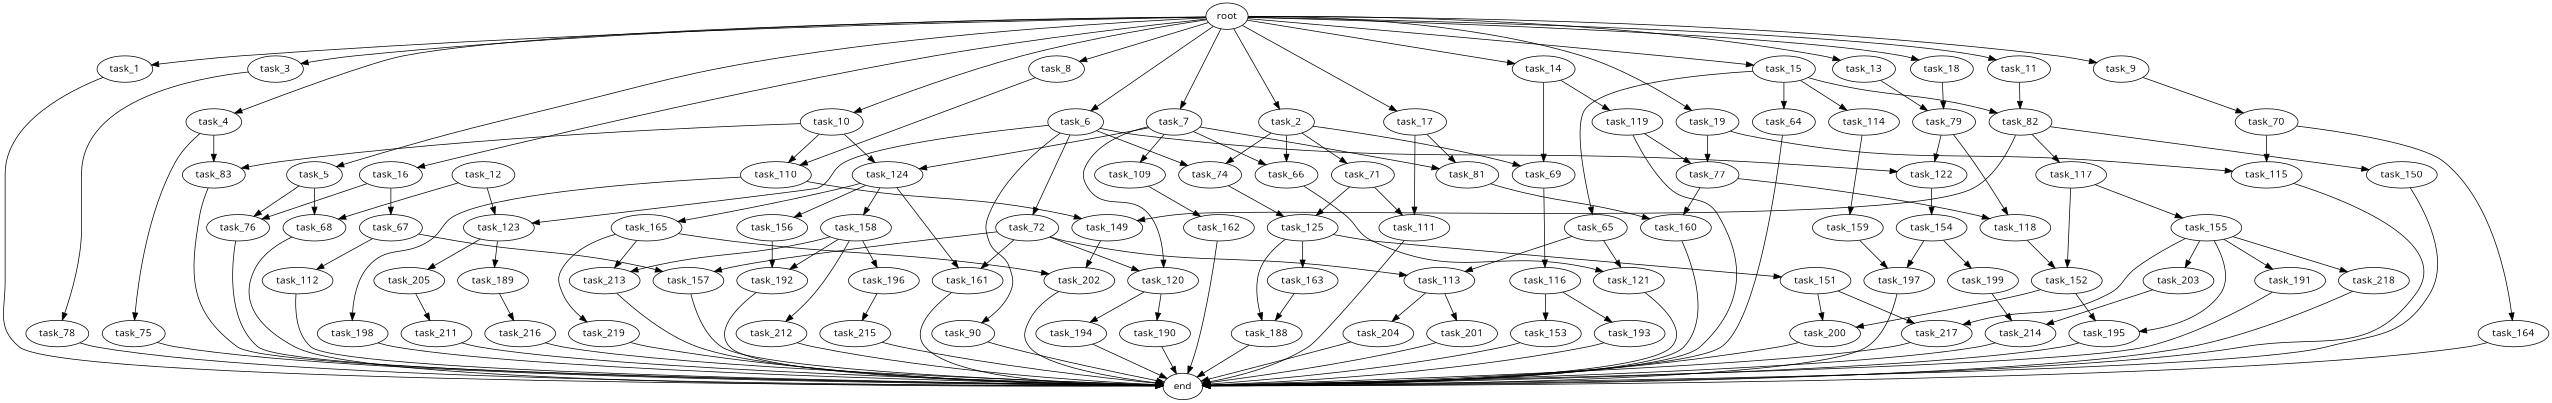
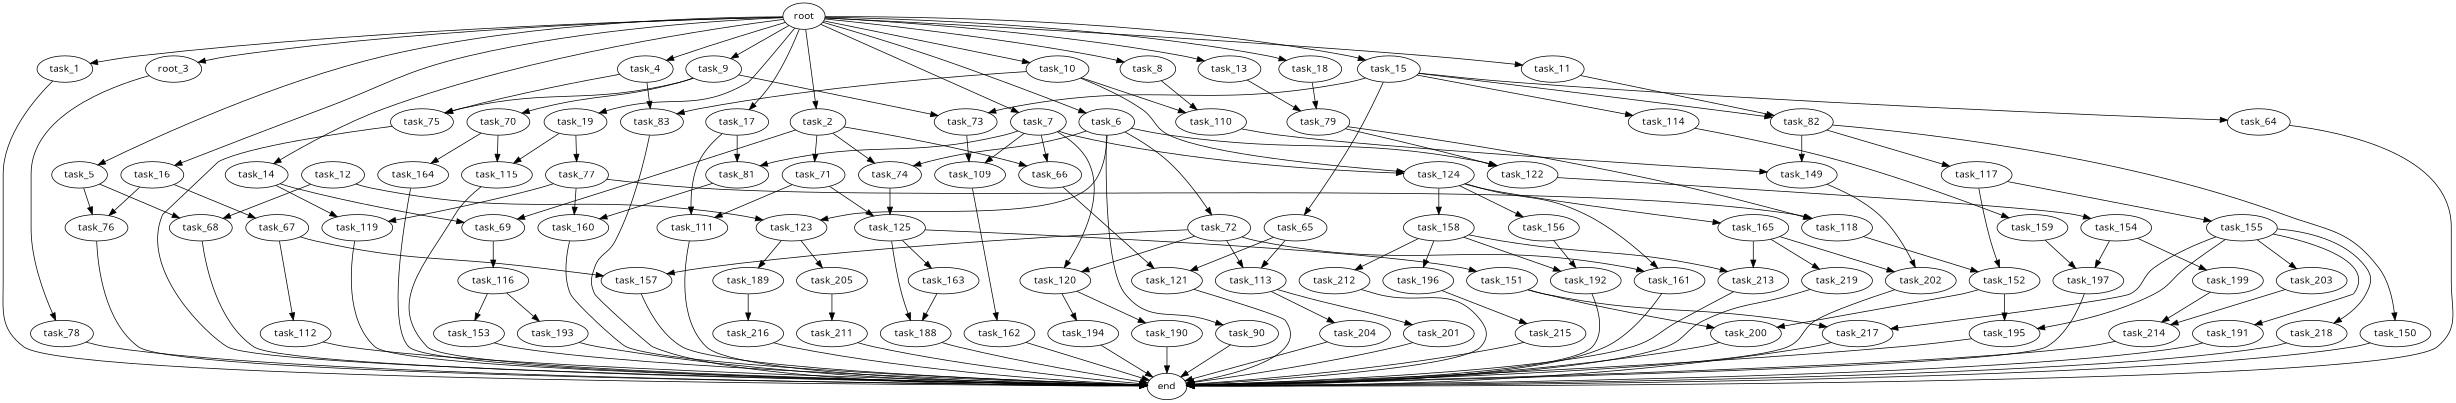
(276, 69) -> (174, 69)
none -> (573, 96)
none -> (966, 122)
(1664, 146) -> (499, 198)
(353, 334) -> none
